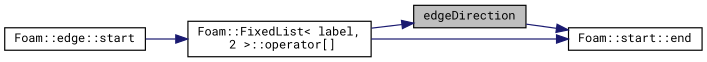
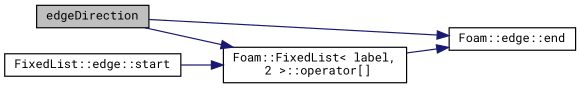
(387, 26) -> (183, 36)
(75, 39) -> (93, 65)
(635, 39) -> (512, 39)
